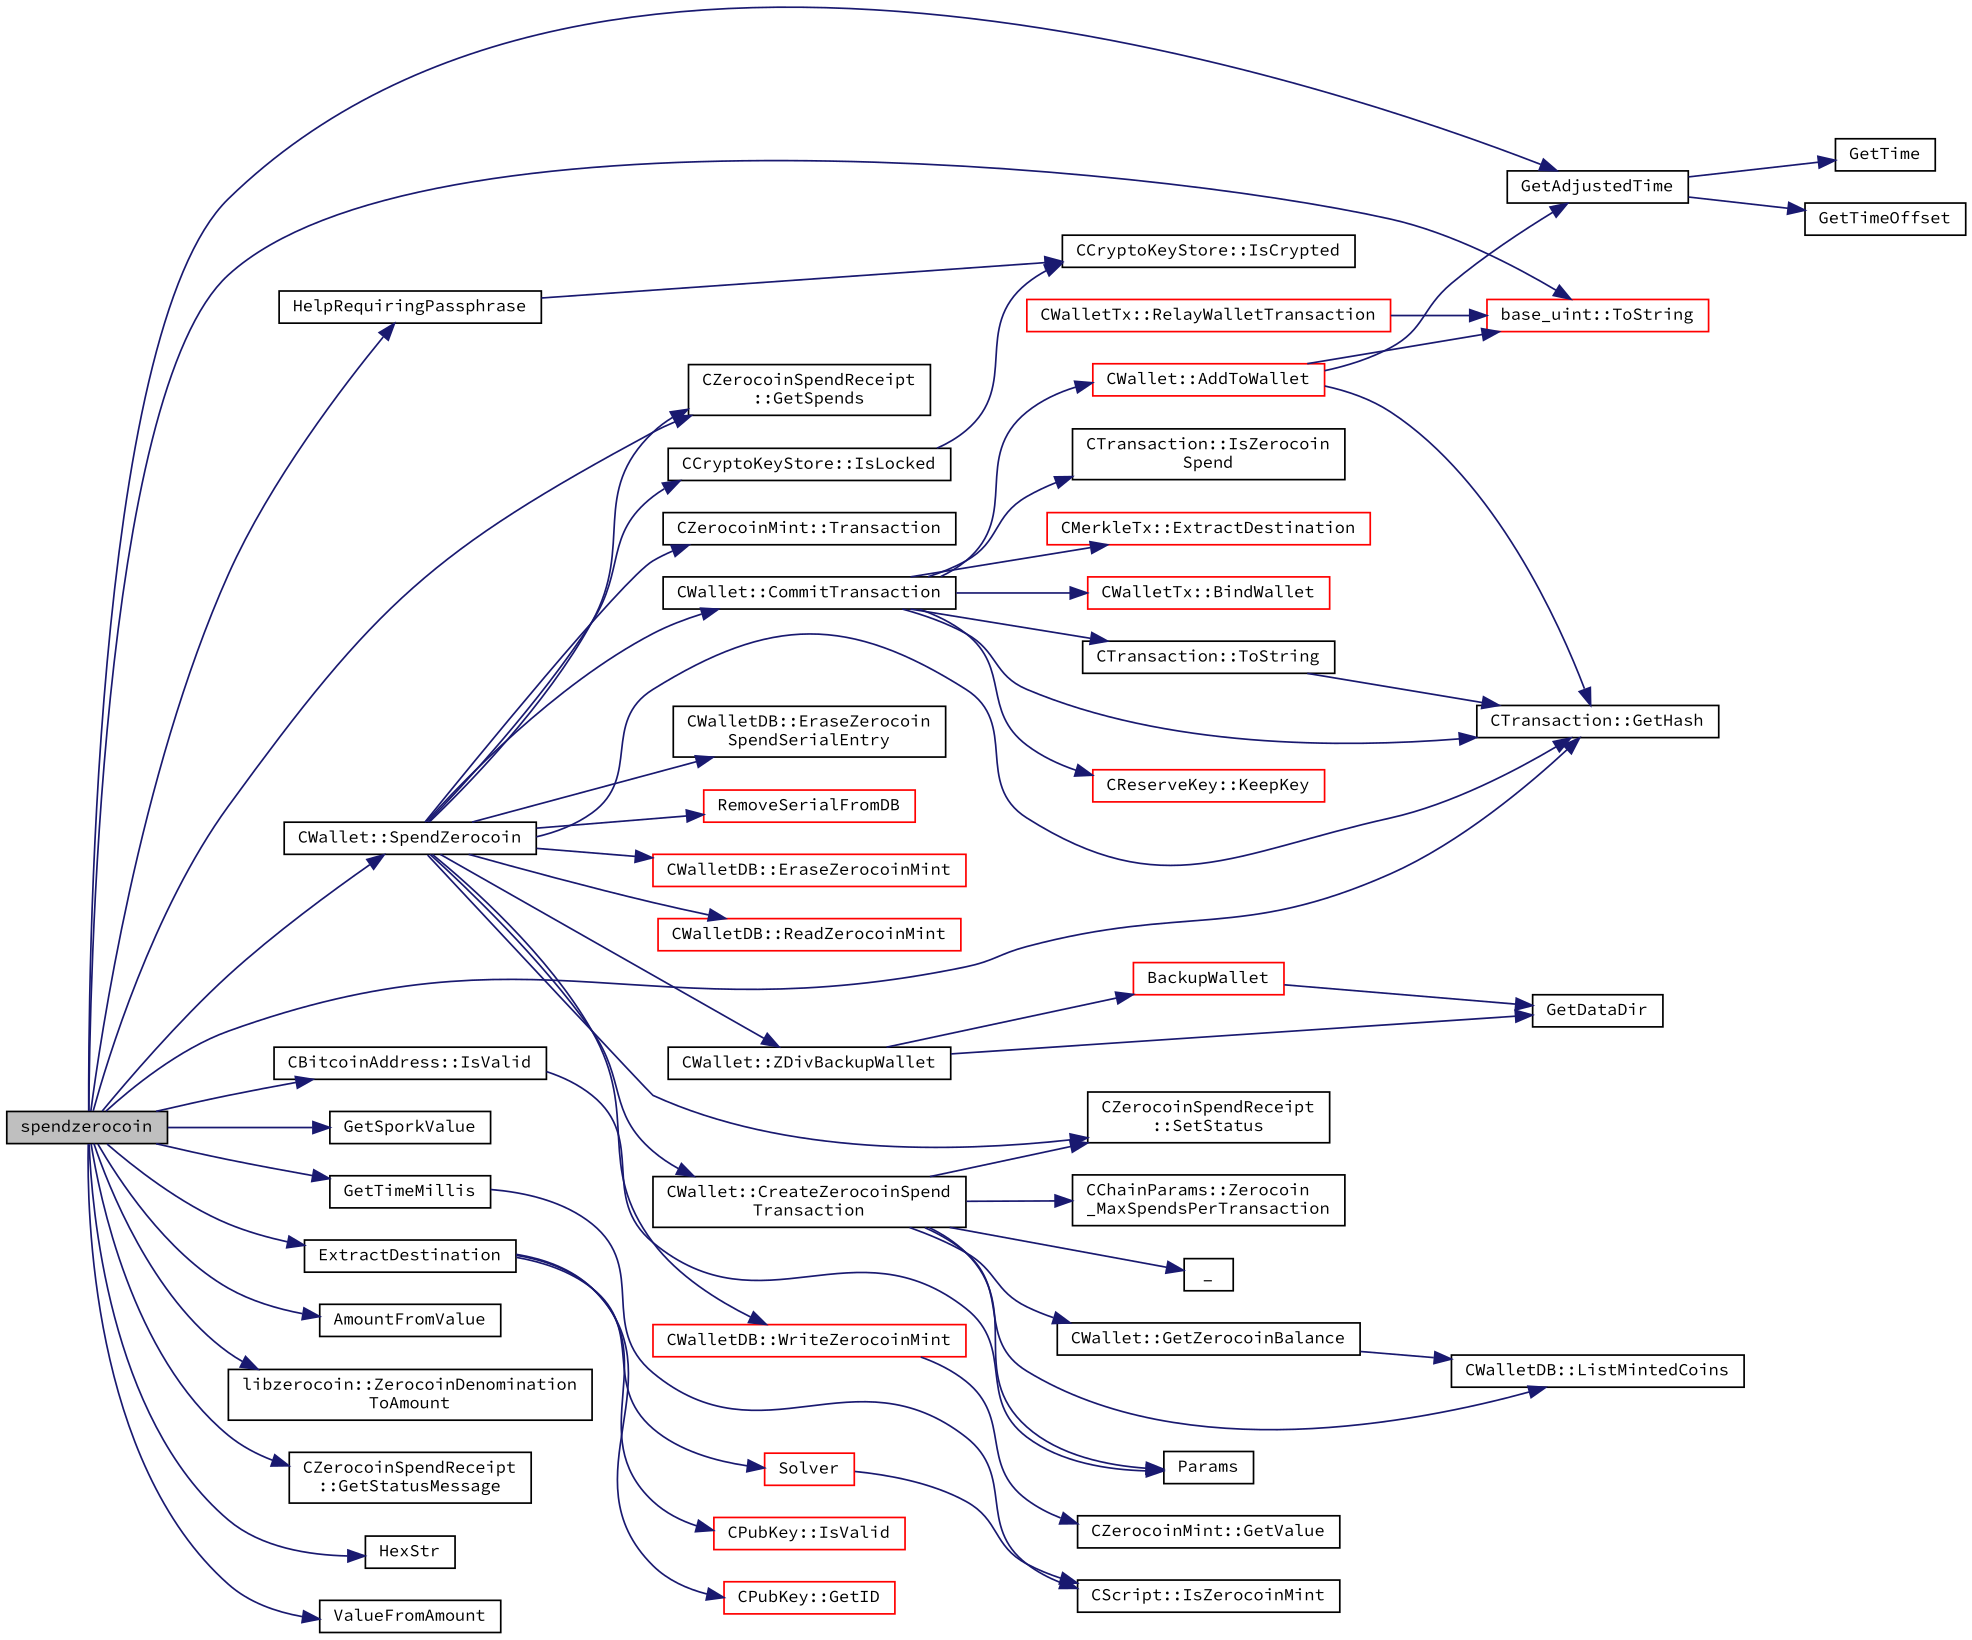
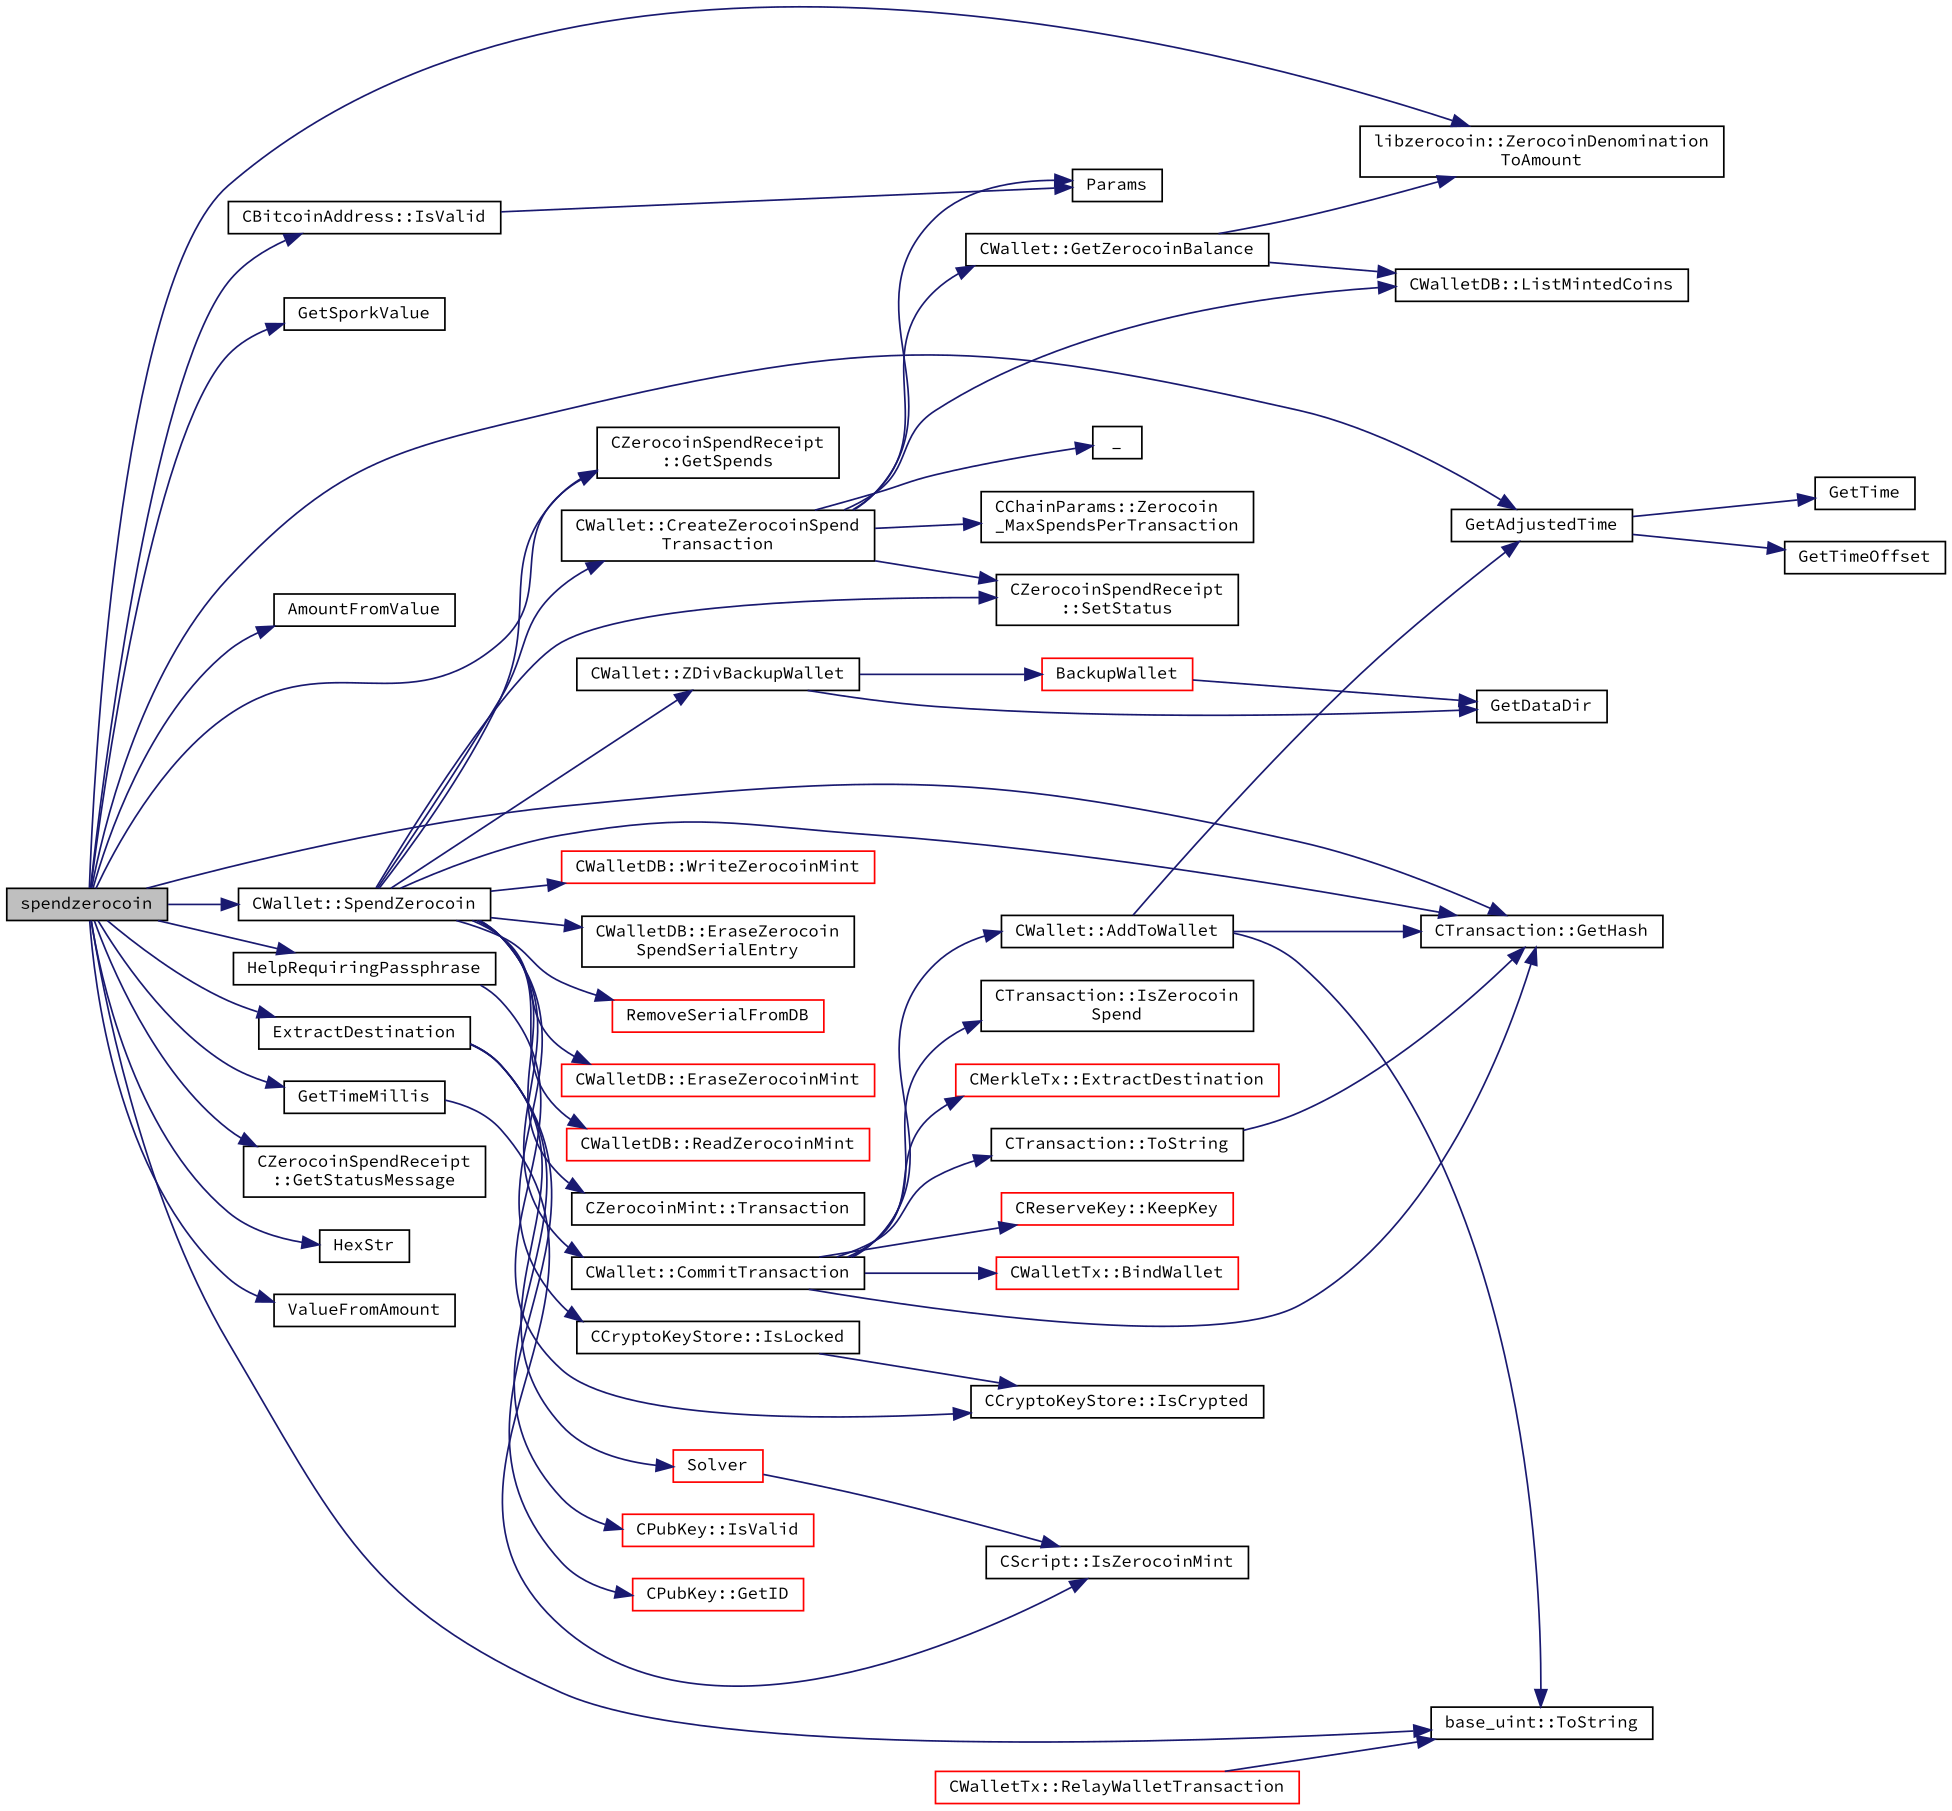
none -> (1329, 211)
(1598, 316) -> (1542, 1723)
(1209, 380) -> (1117, 931)
(1209, 1532) -> none
